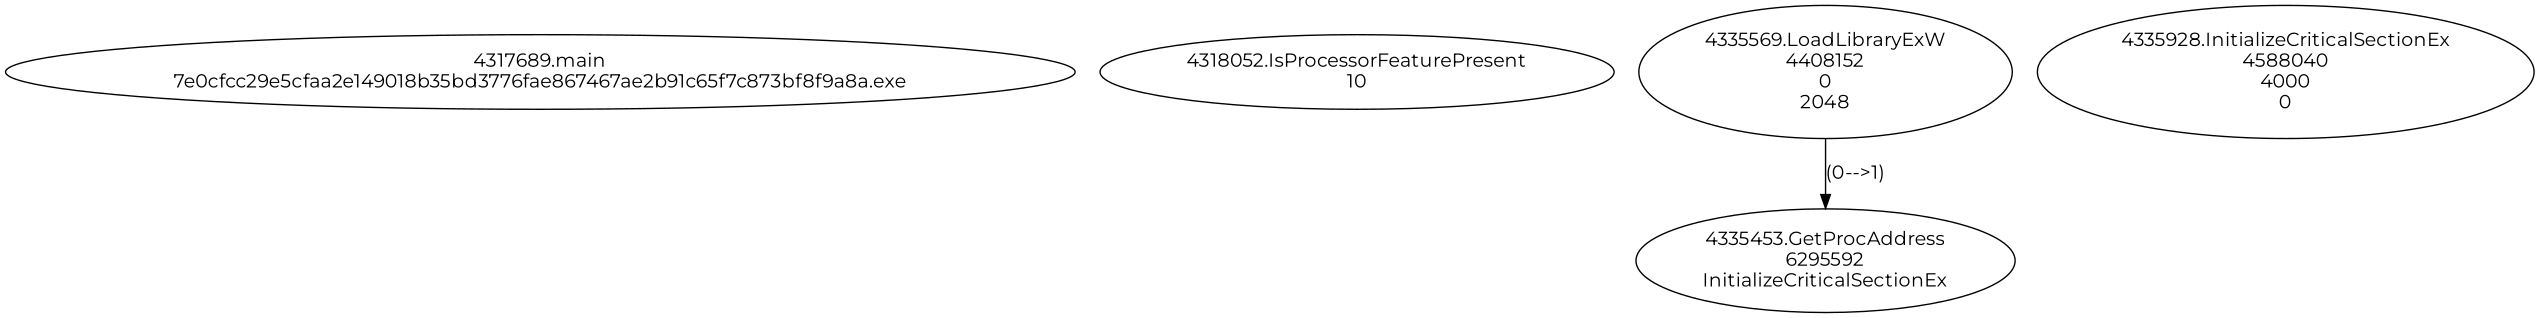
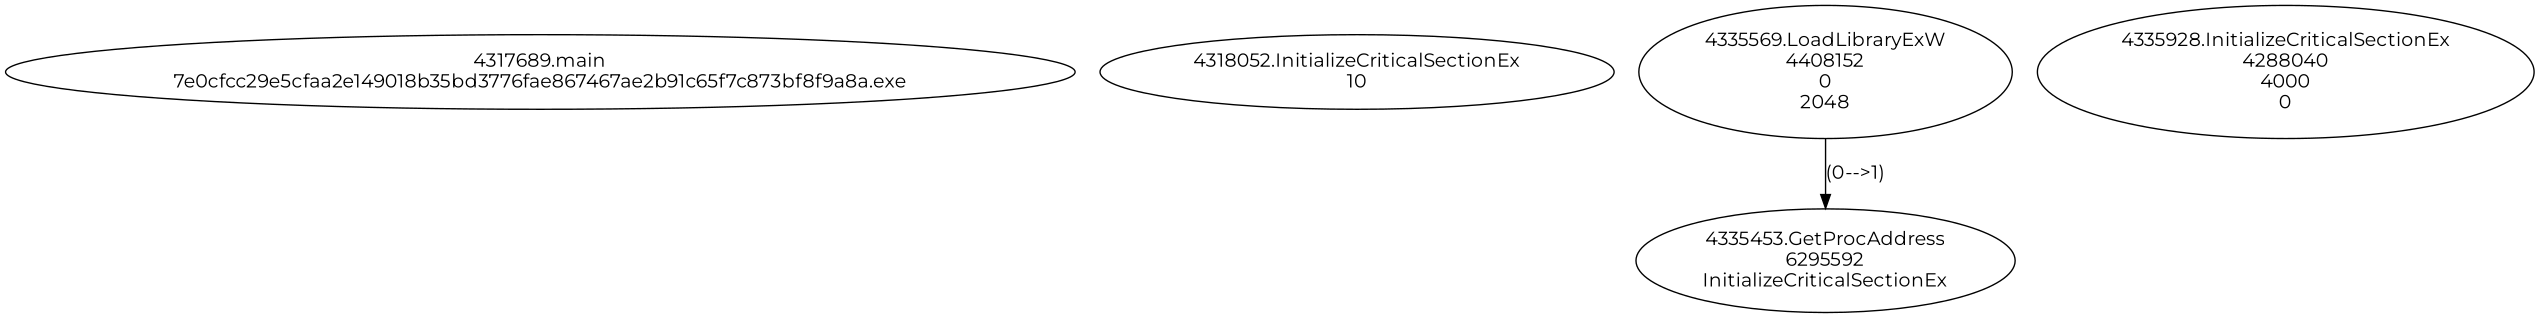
(1357, 72) -> (1357, 72)
(2286, 72) -> (2286, 72)
